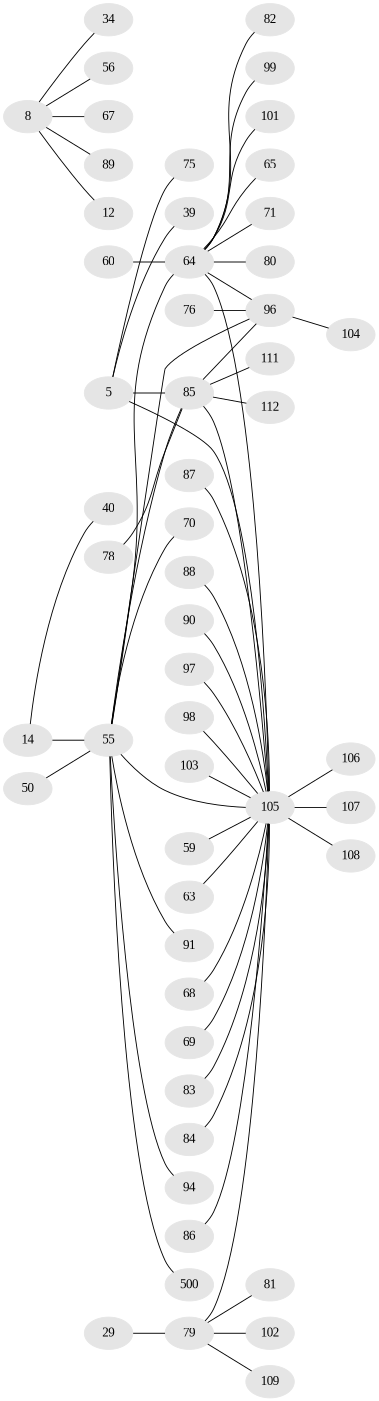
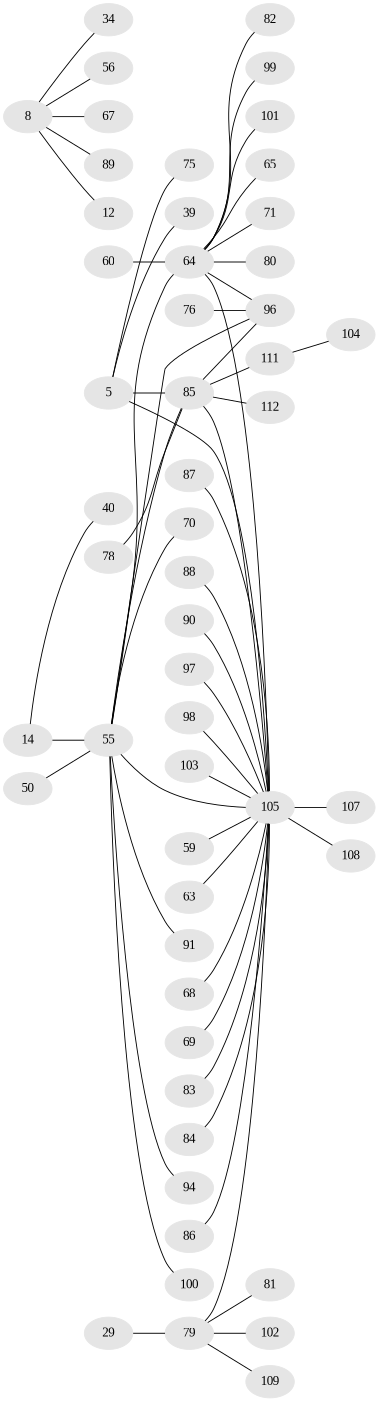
(311, 323) -> (311, 347)
(351, 759) -> none
(189, 1285) -> (189, 1285)
